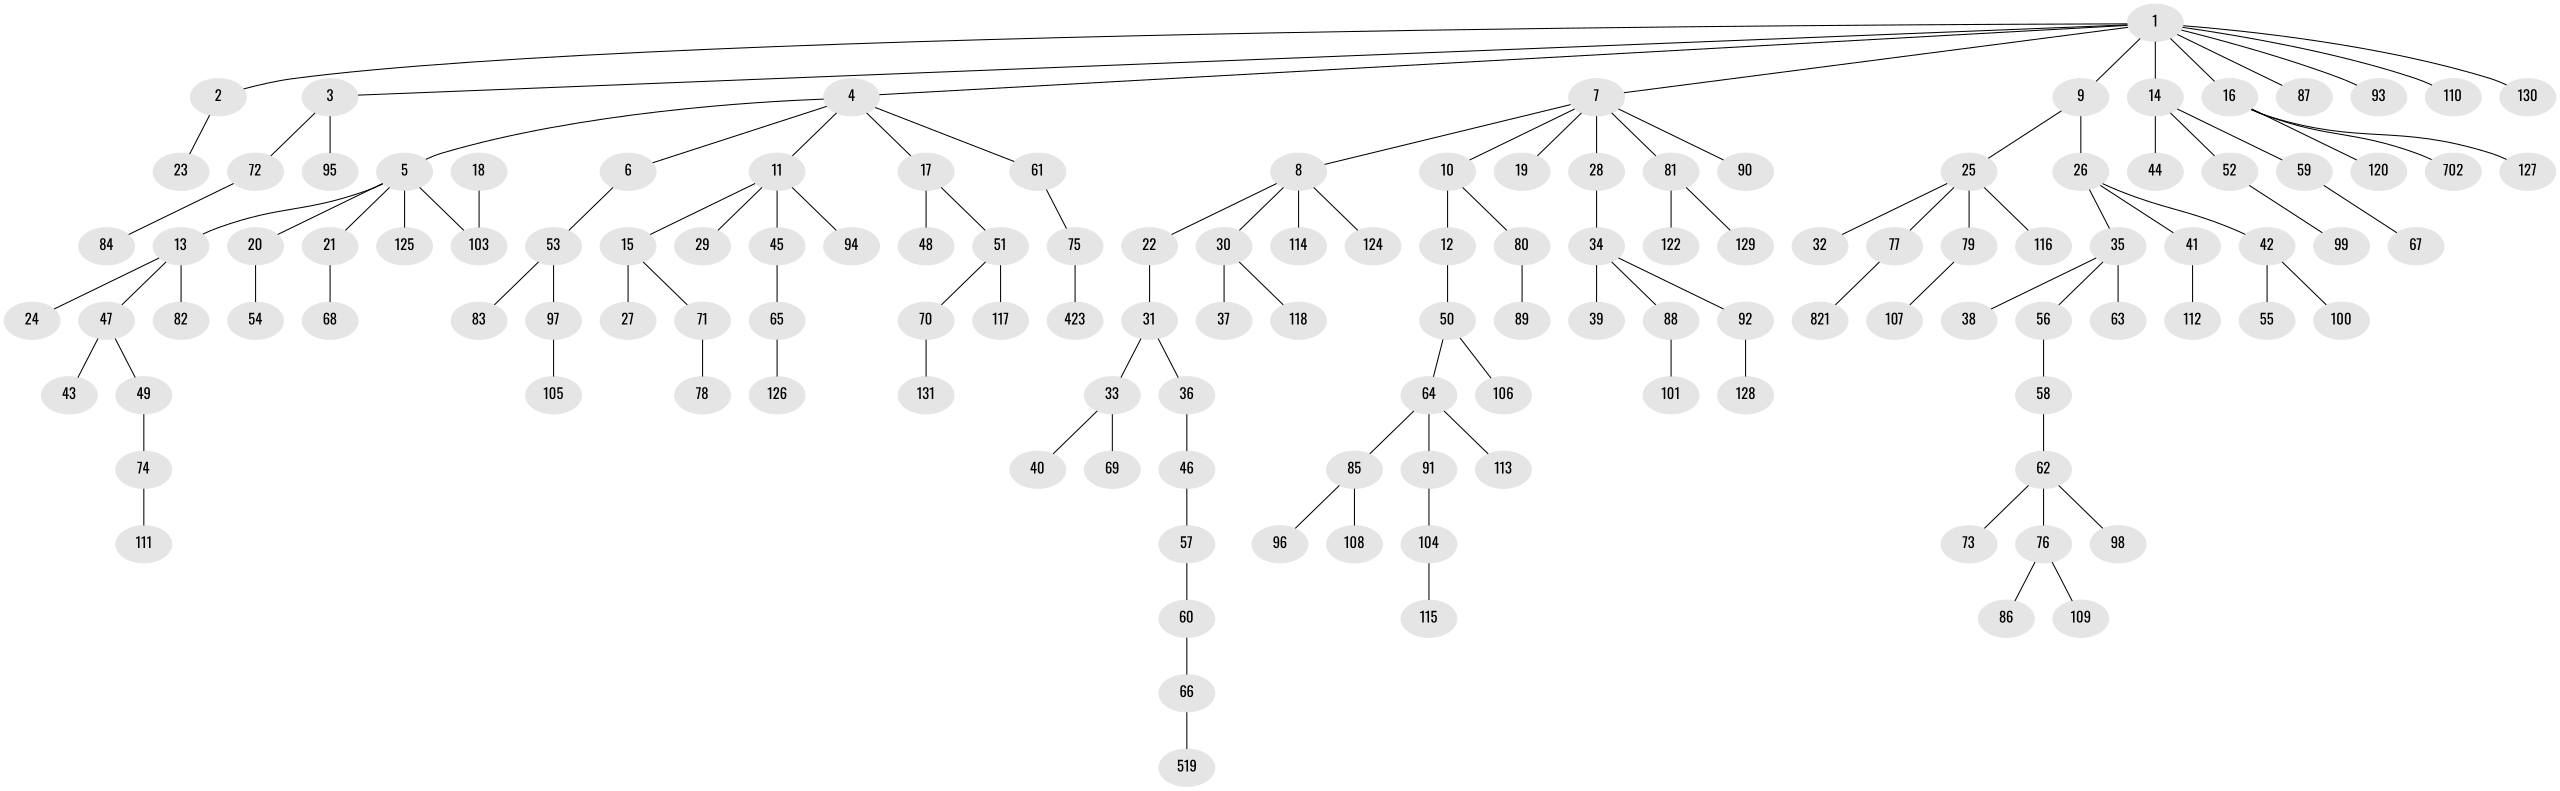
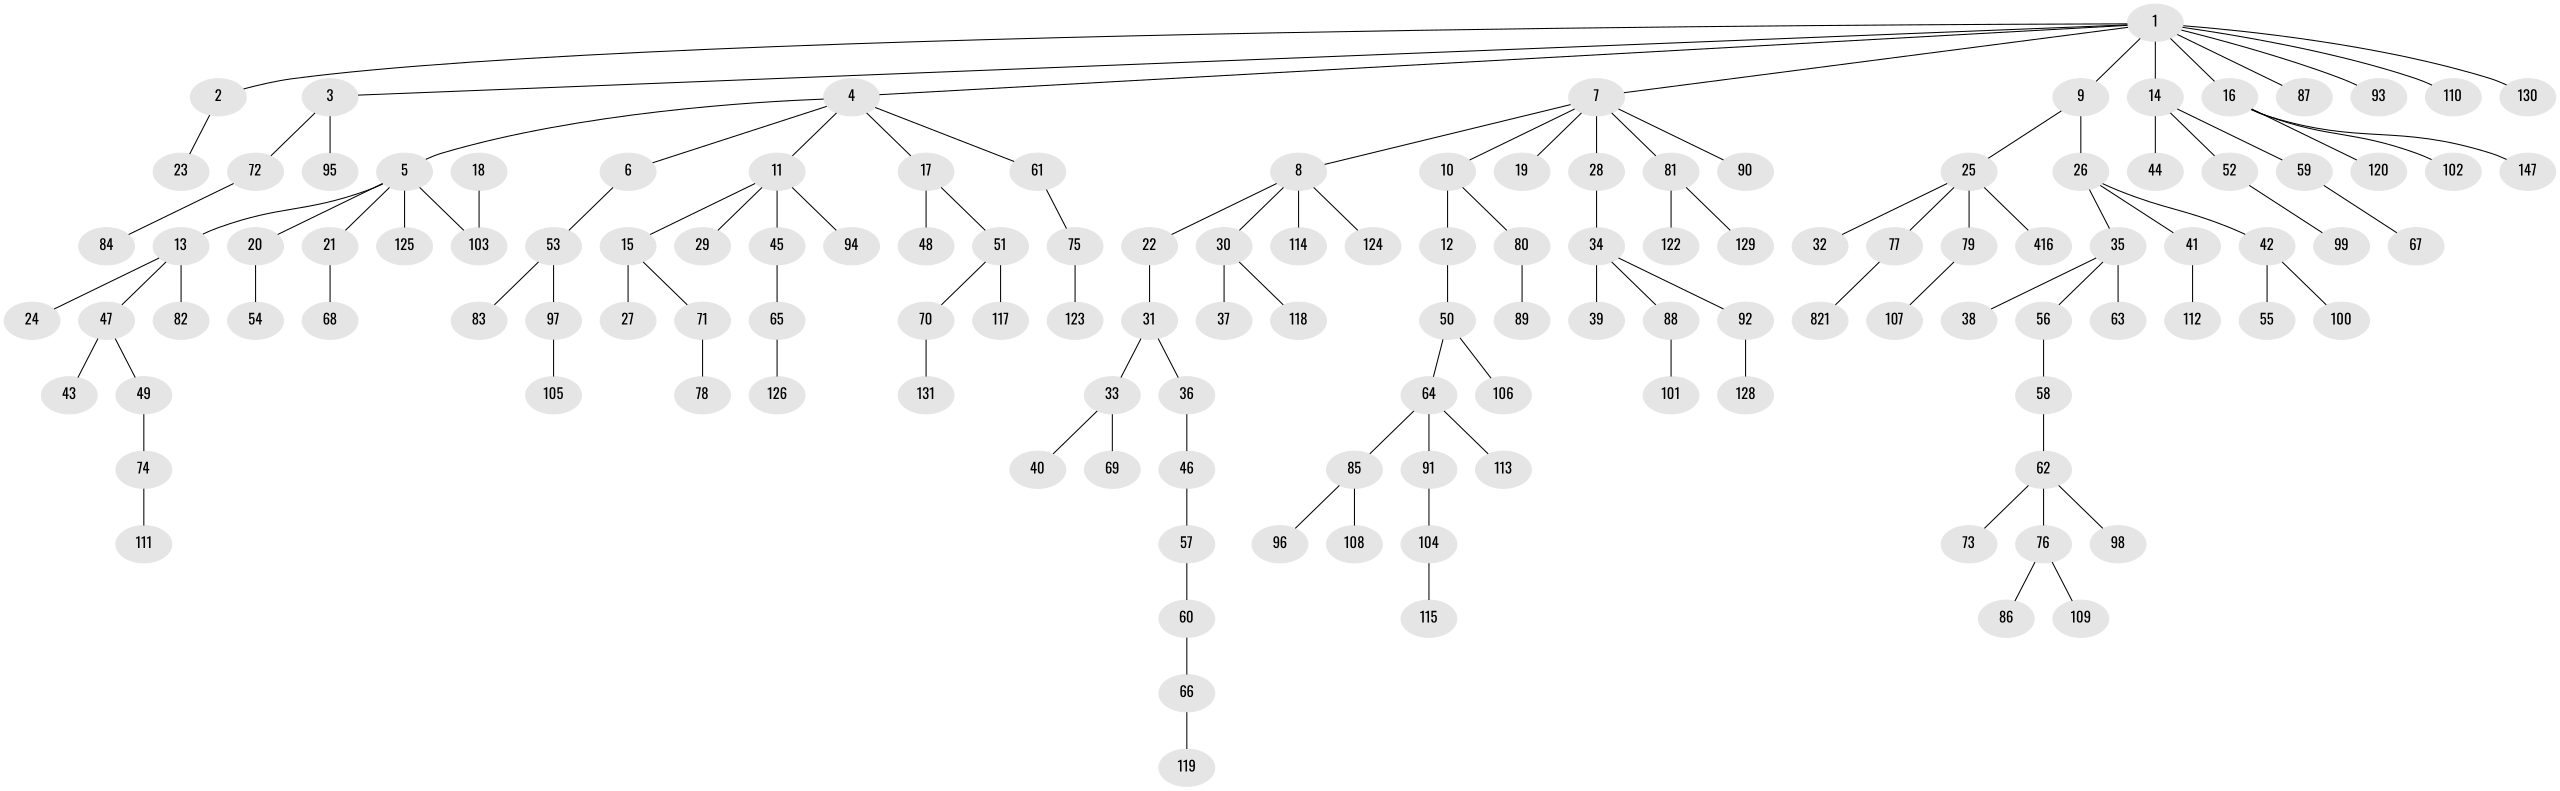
(2453, 172) -> (2453, 172)
(2528, 172) -> (2528, 172)
(2044, 246) -> (2044, 246)
(1075, 321) -> (1075, 321)
(1187, 768) -> (1187, 768)
